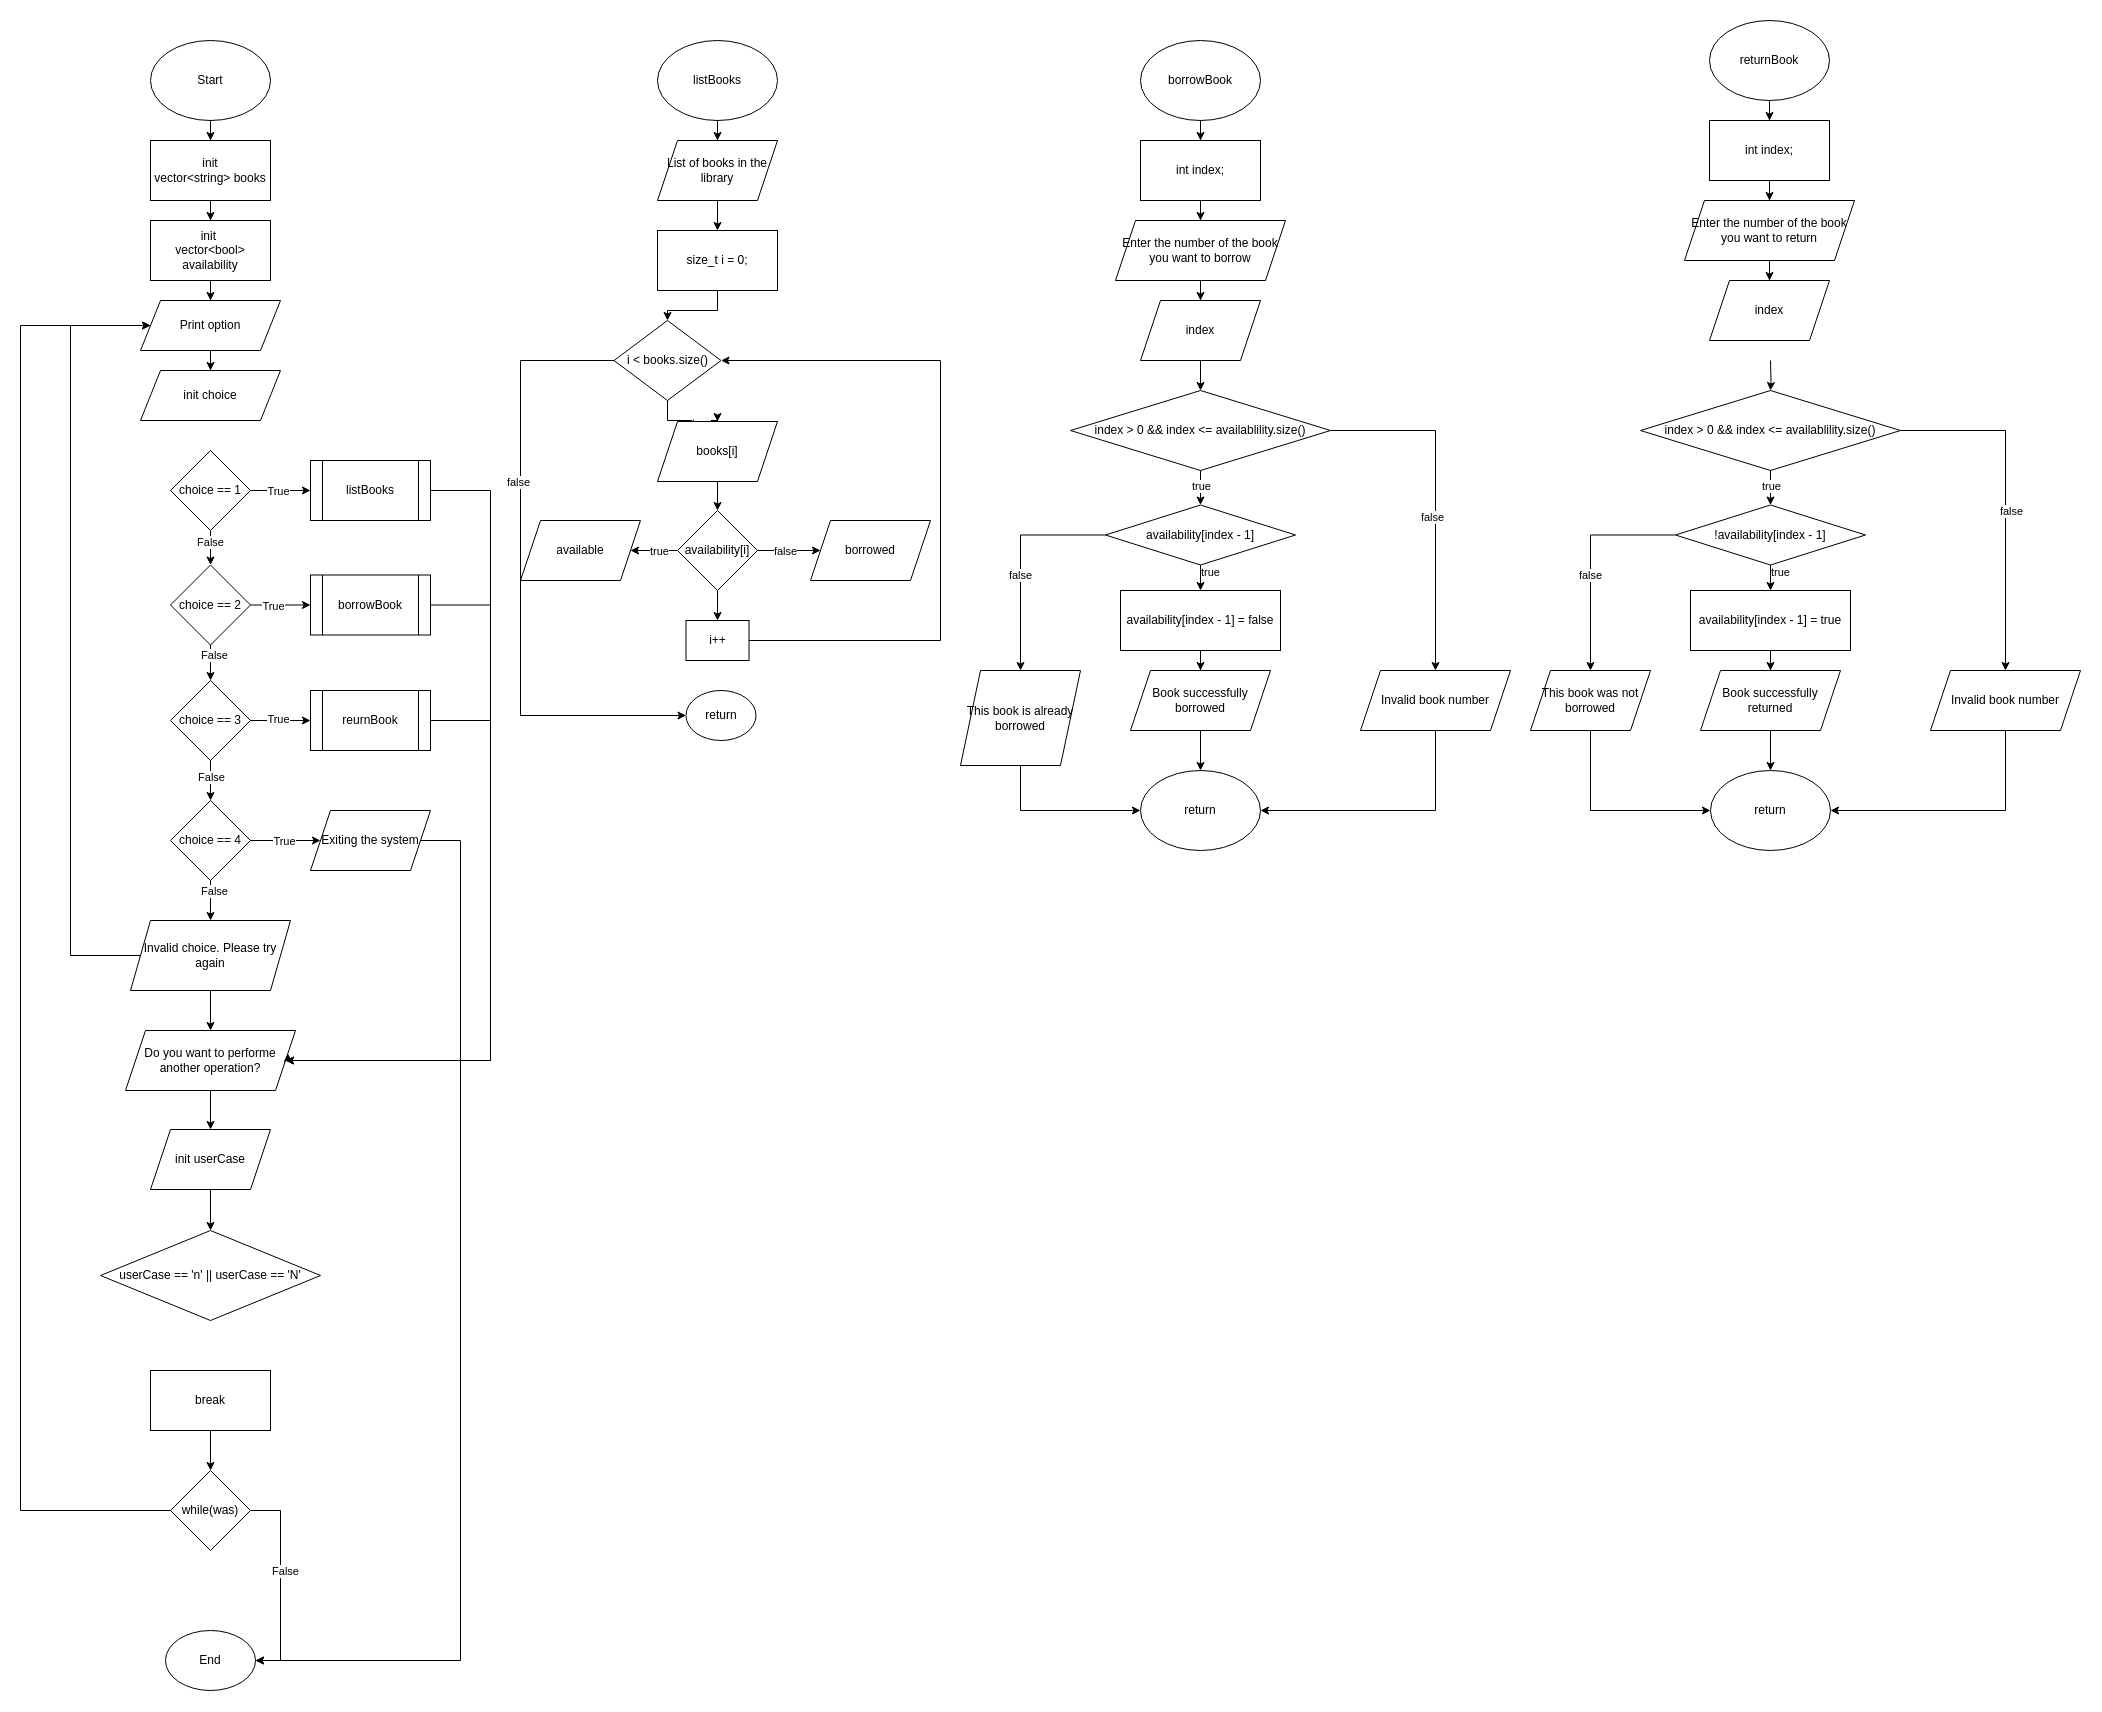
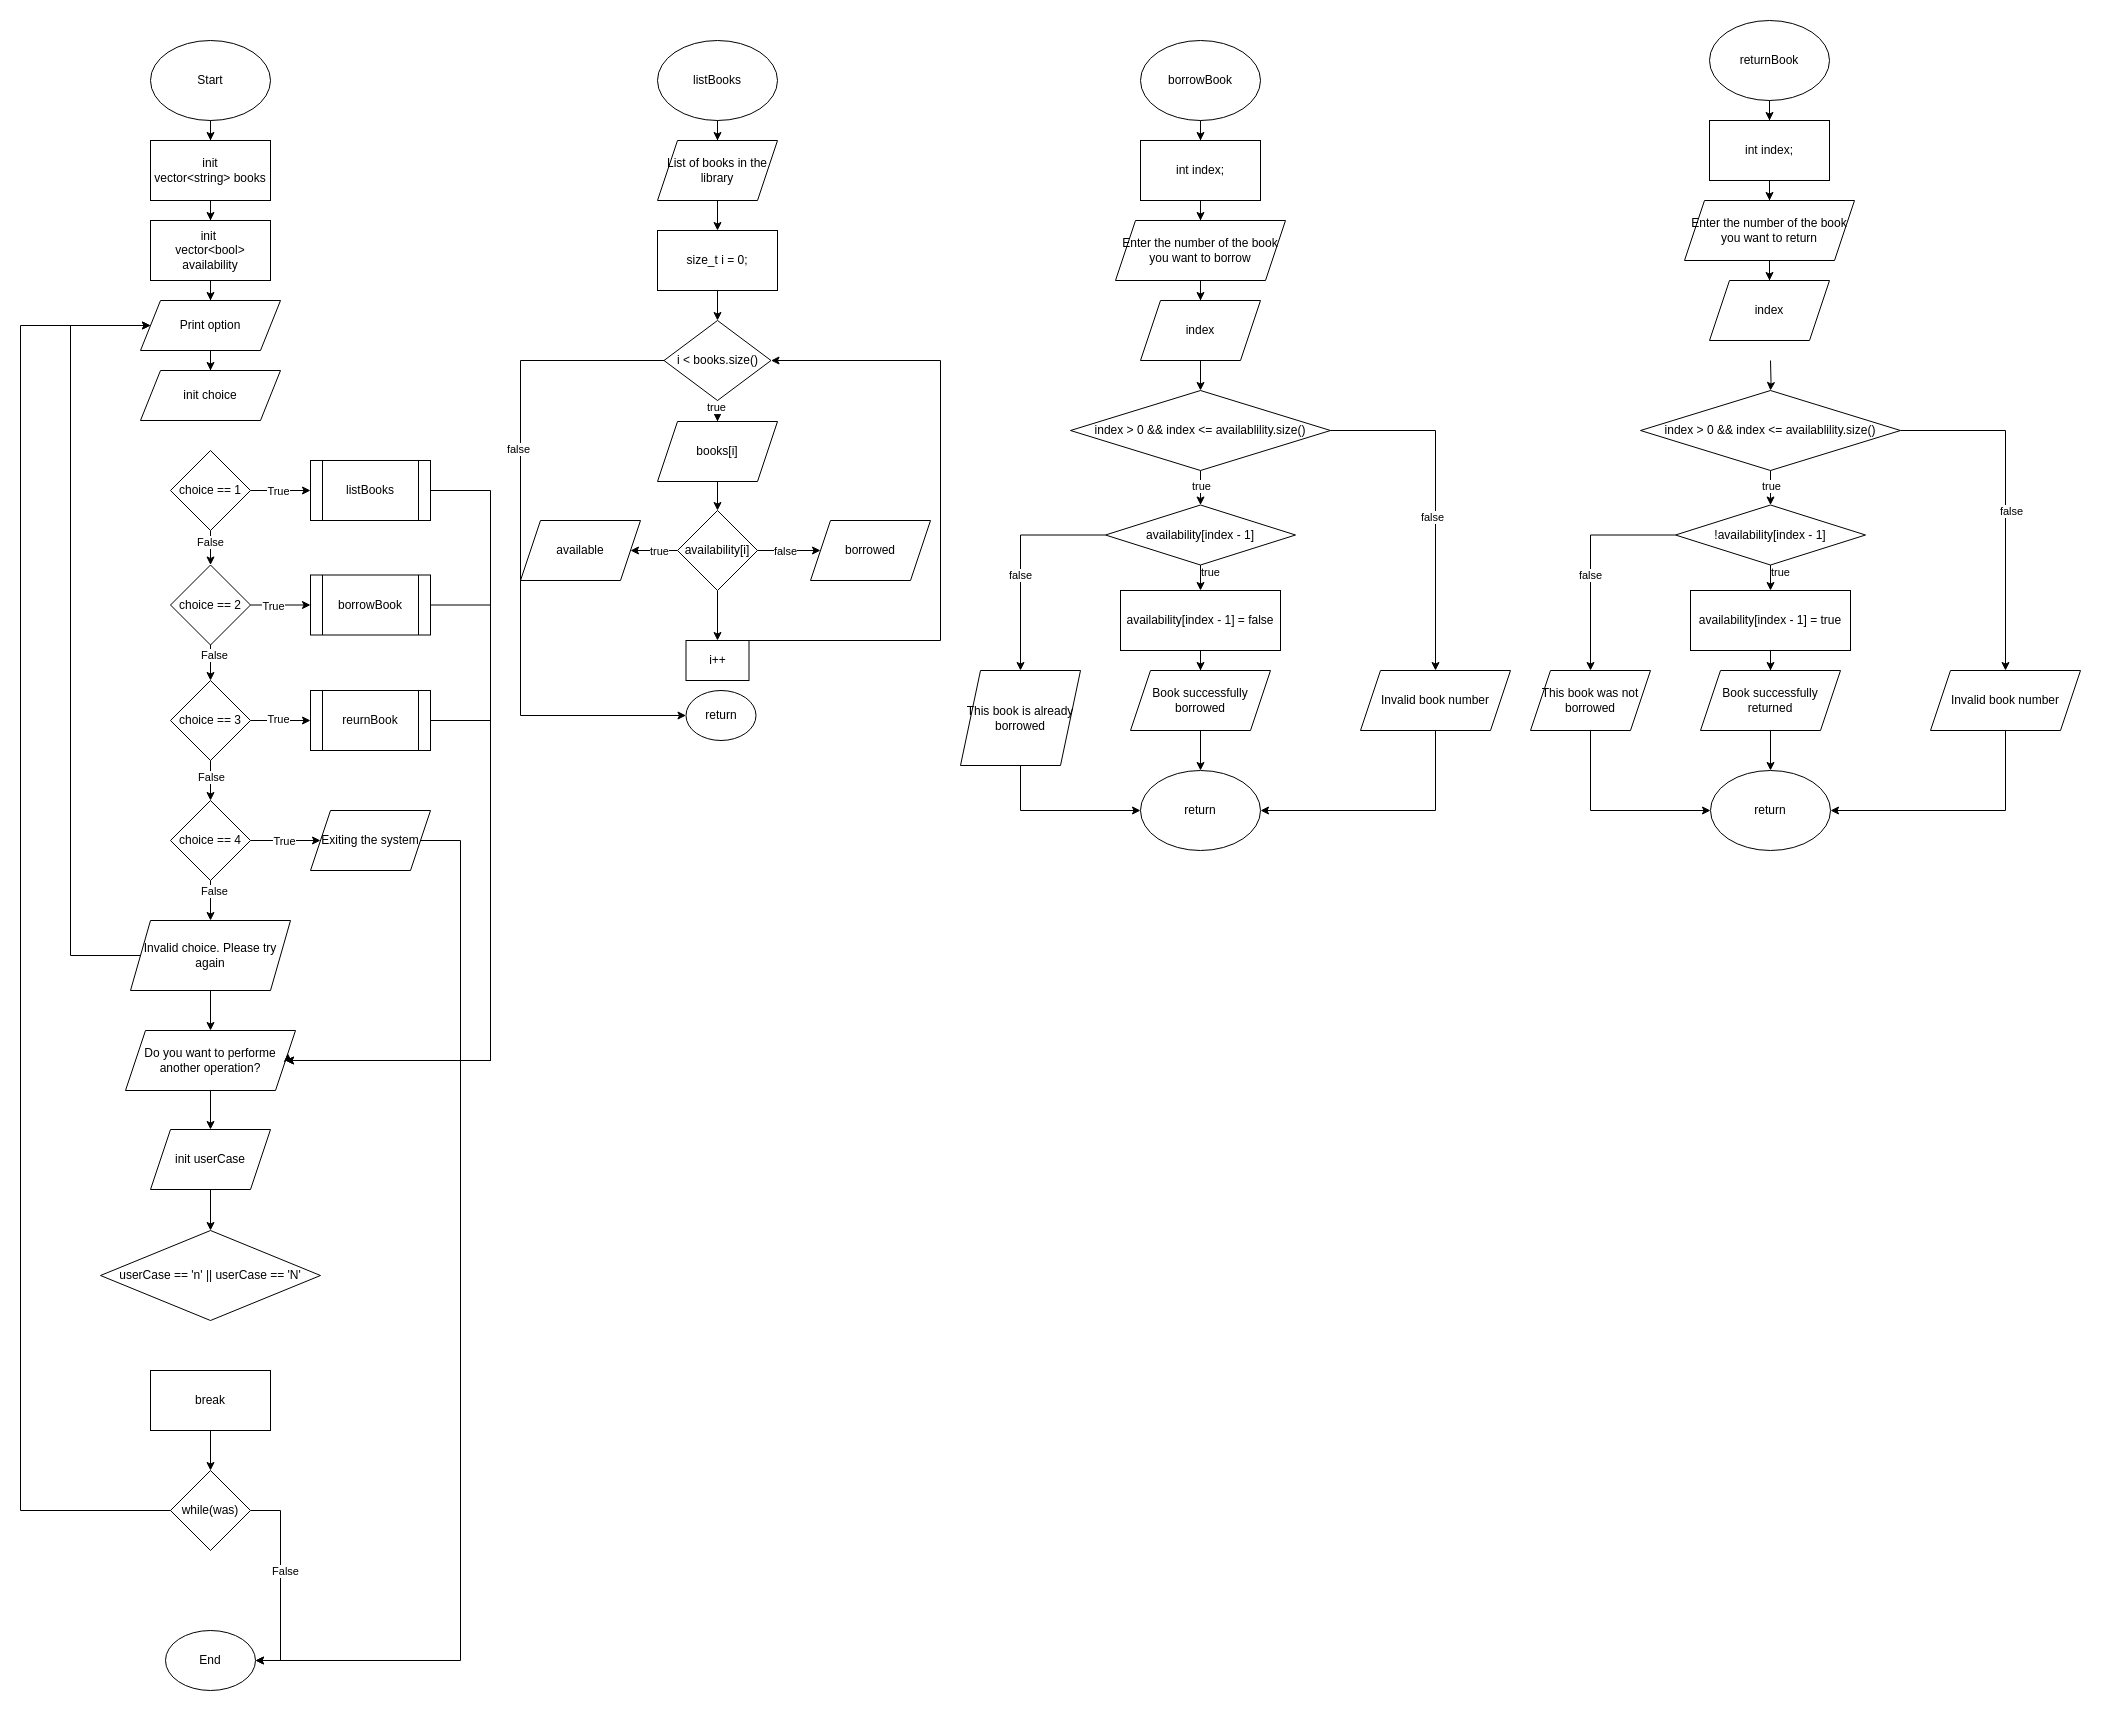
(668, 361) -> (718, 361)
(718, 641) -> (718, 661)
